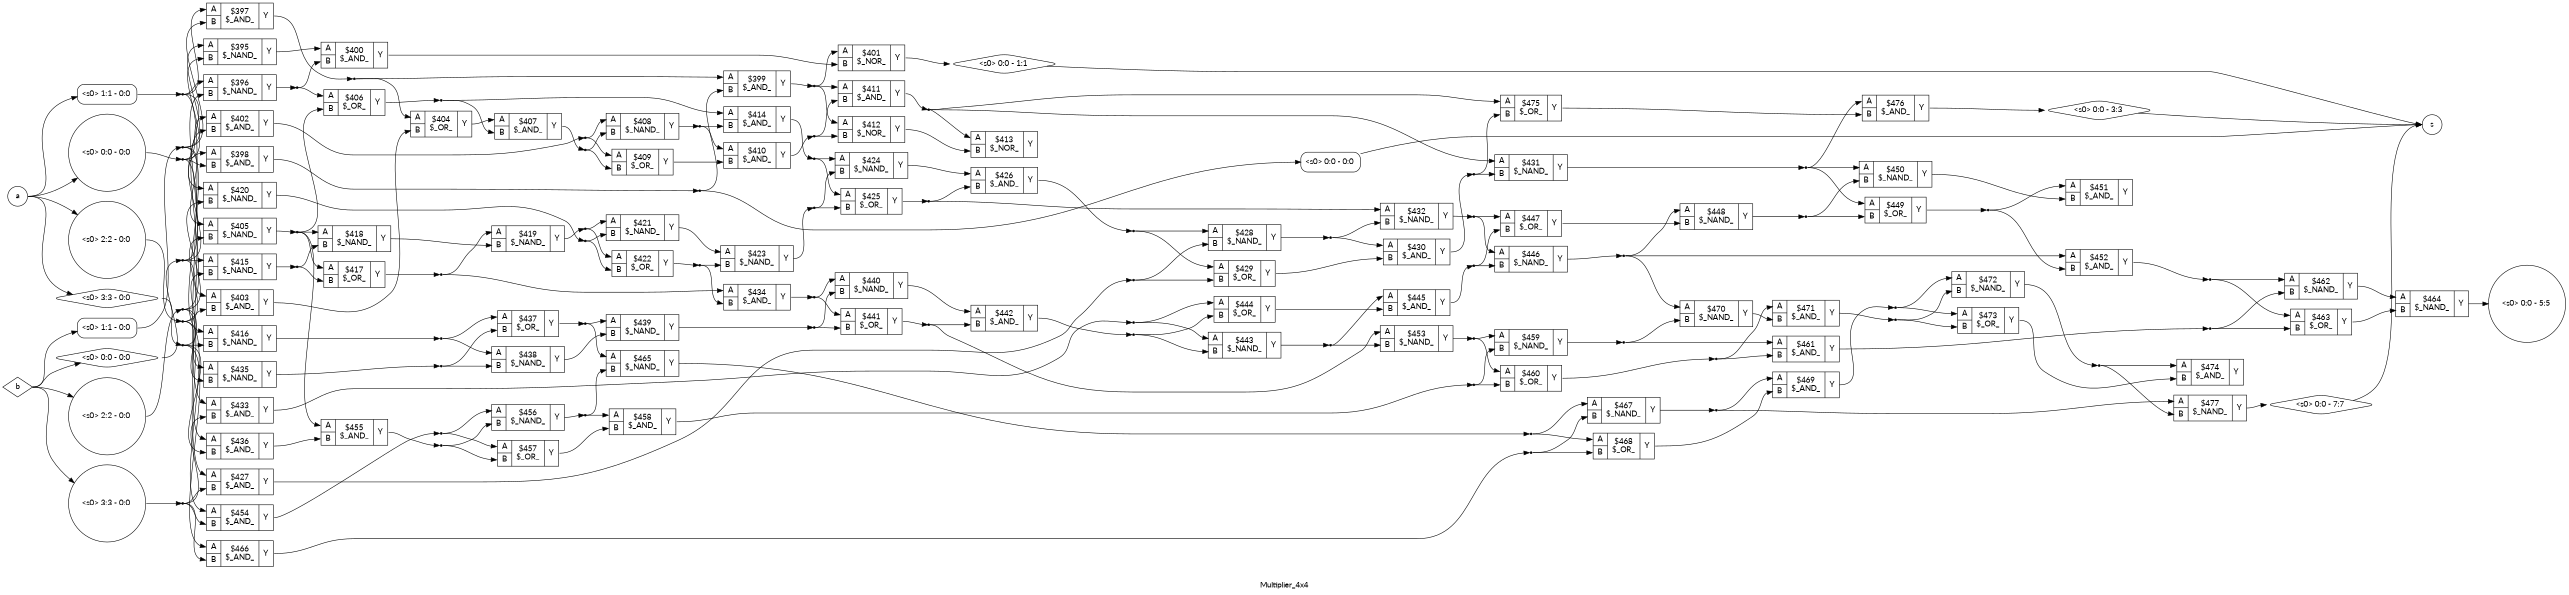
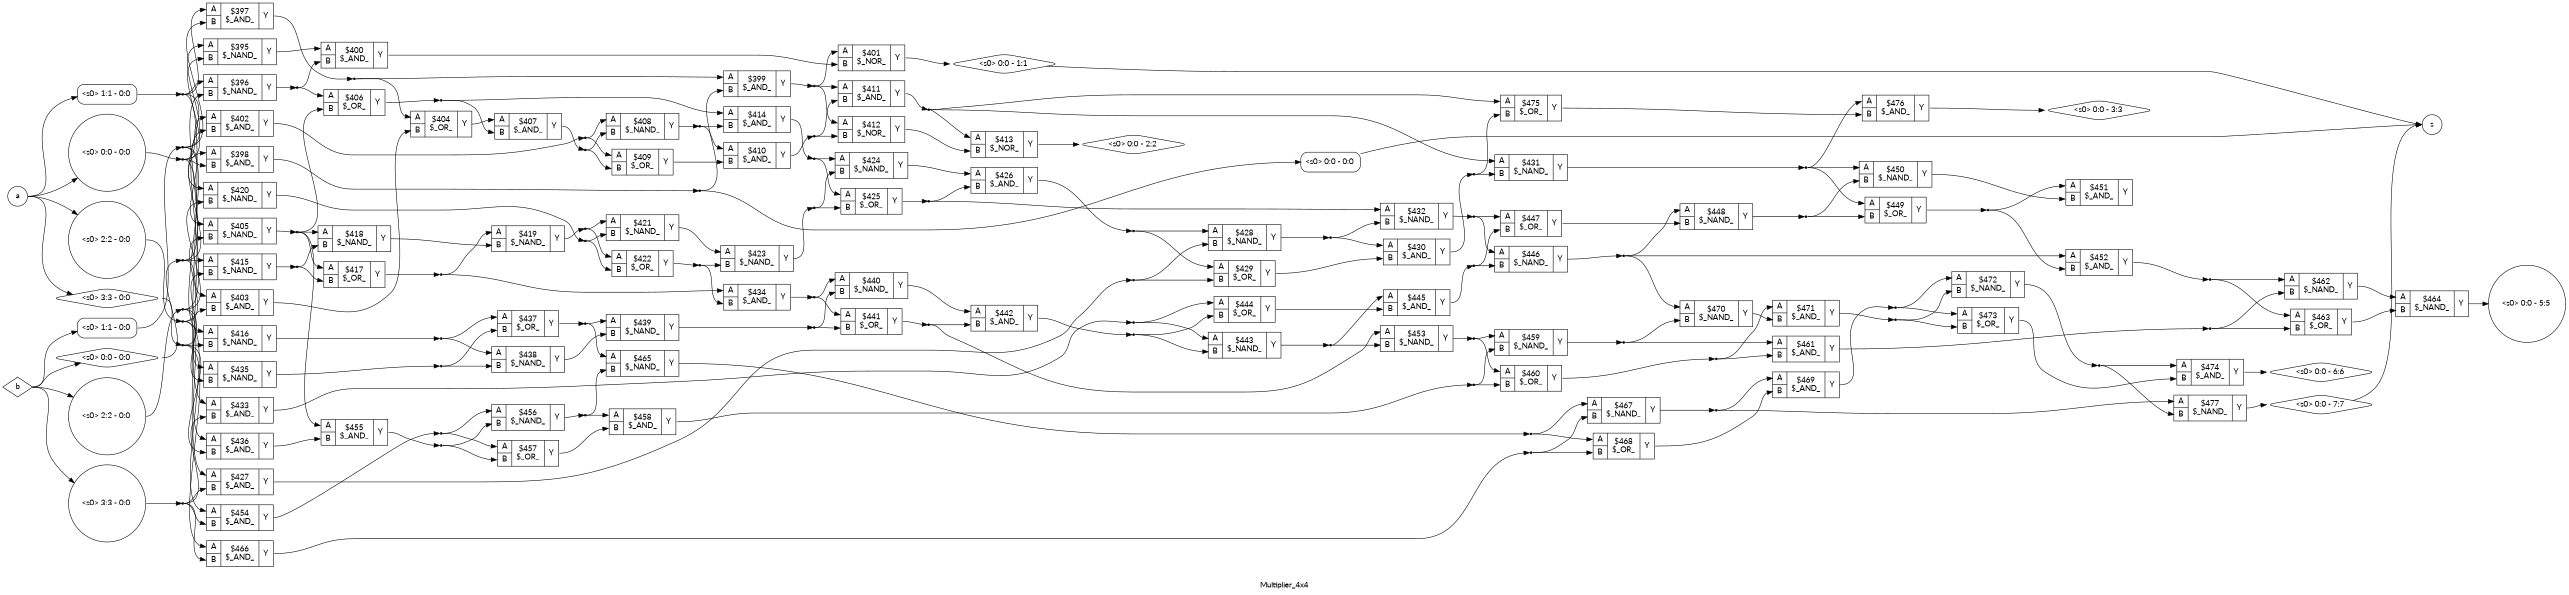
(2277, 121) -> none
none -> (1134, 144)
none -> (2321, 372)
